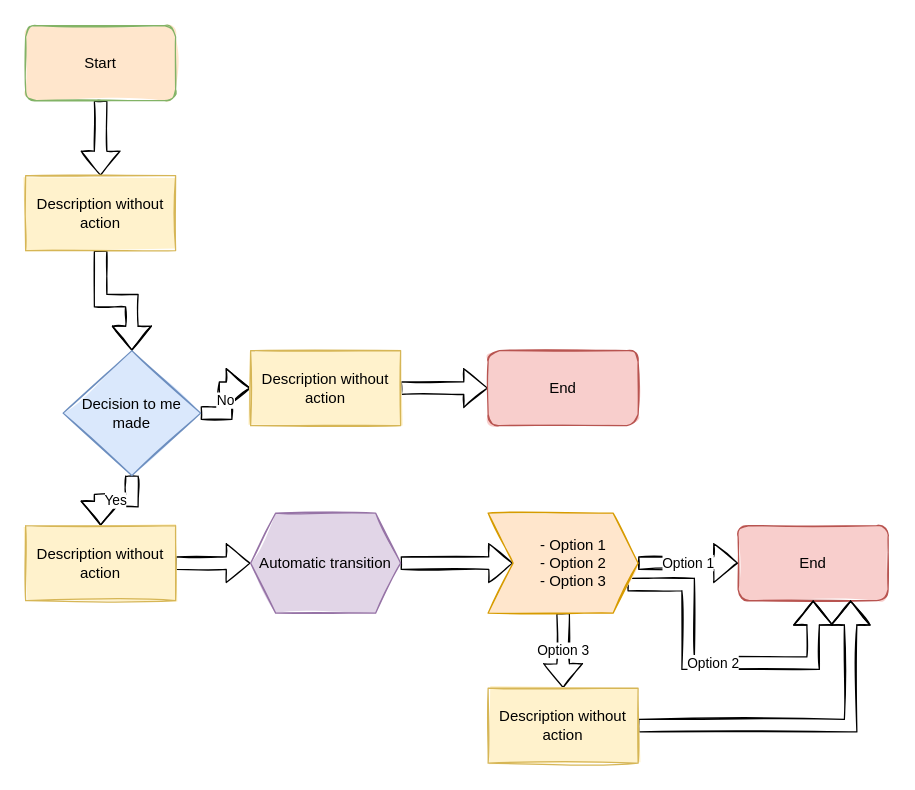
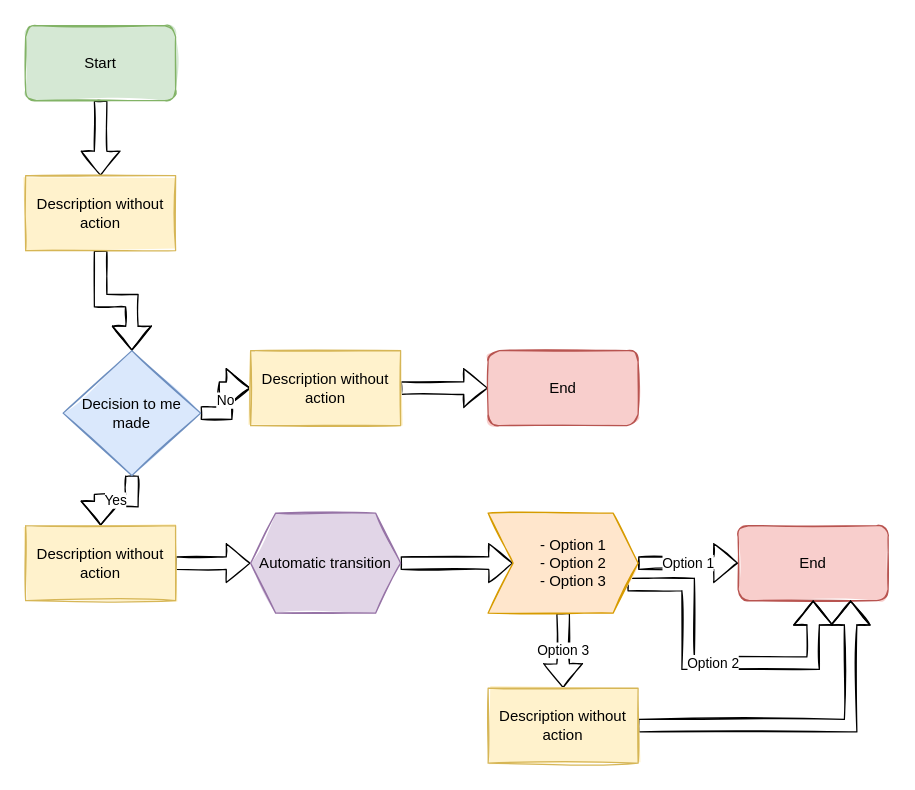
(101, 63) -> (101, 63)
